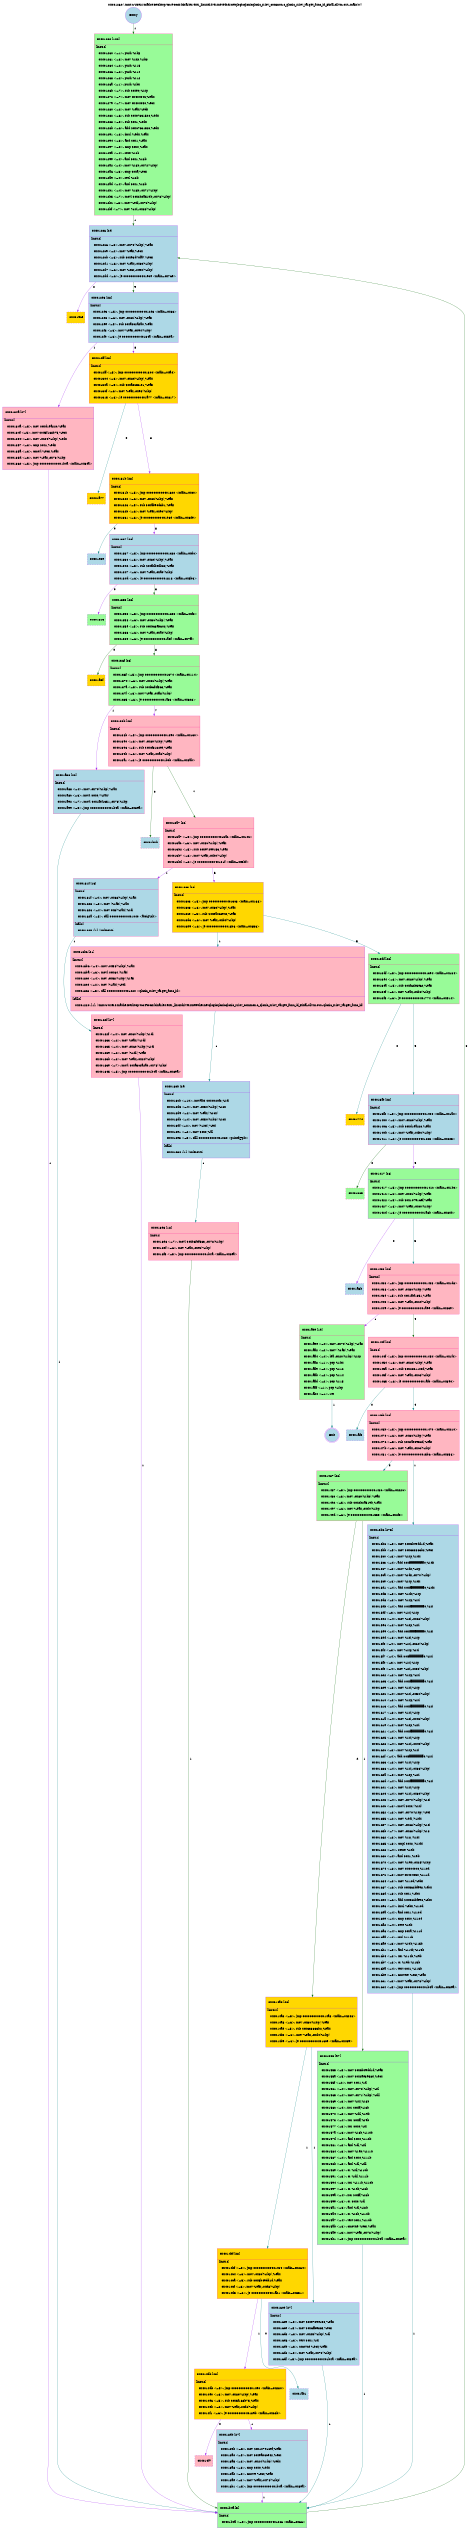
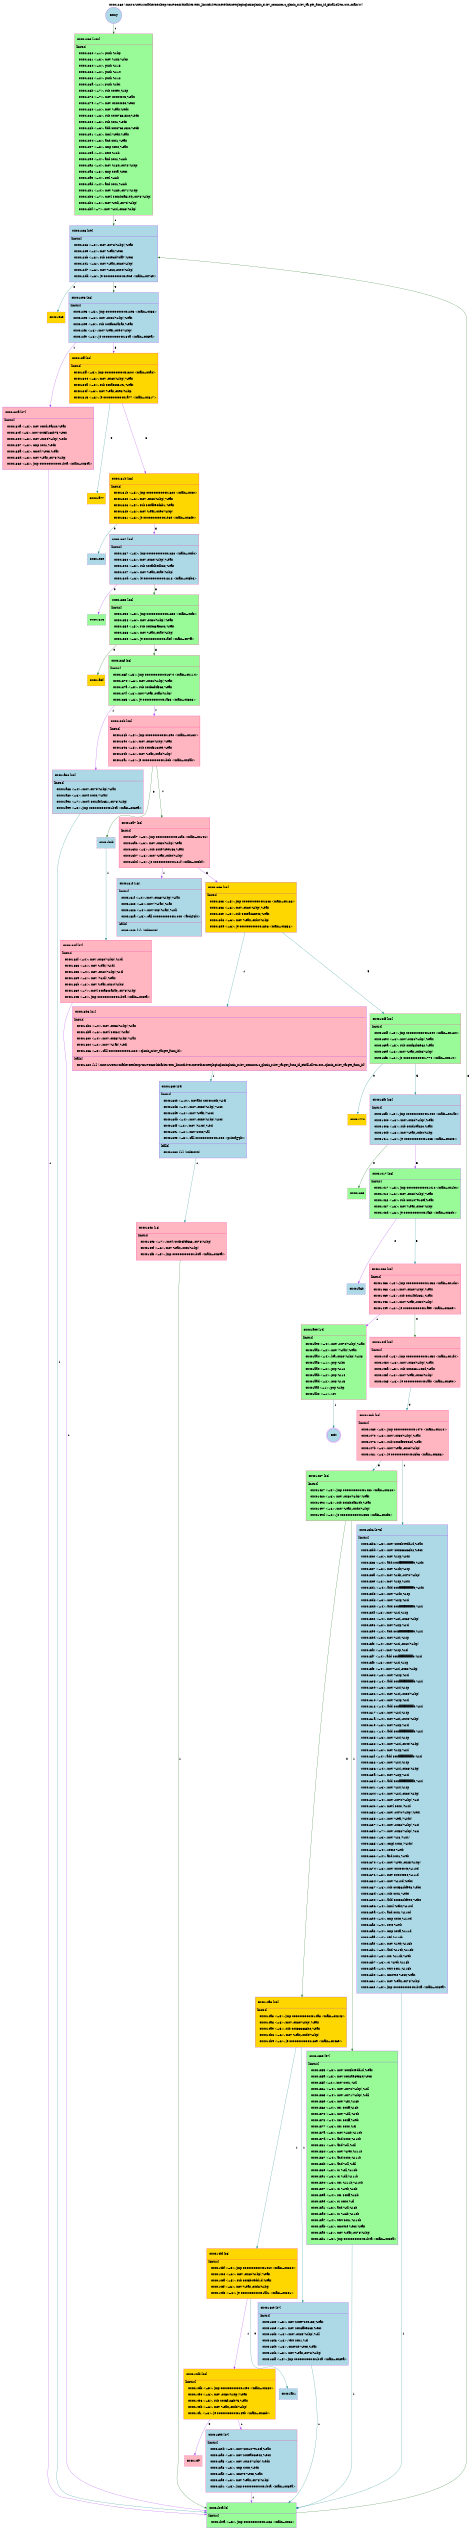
(85, 295) -> (65, 295)
(64, 987) -> (106, 893)
(355, 1435) -> none
